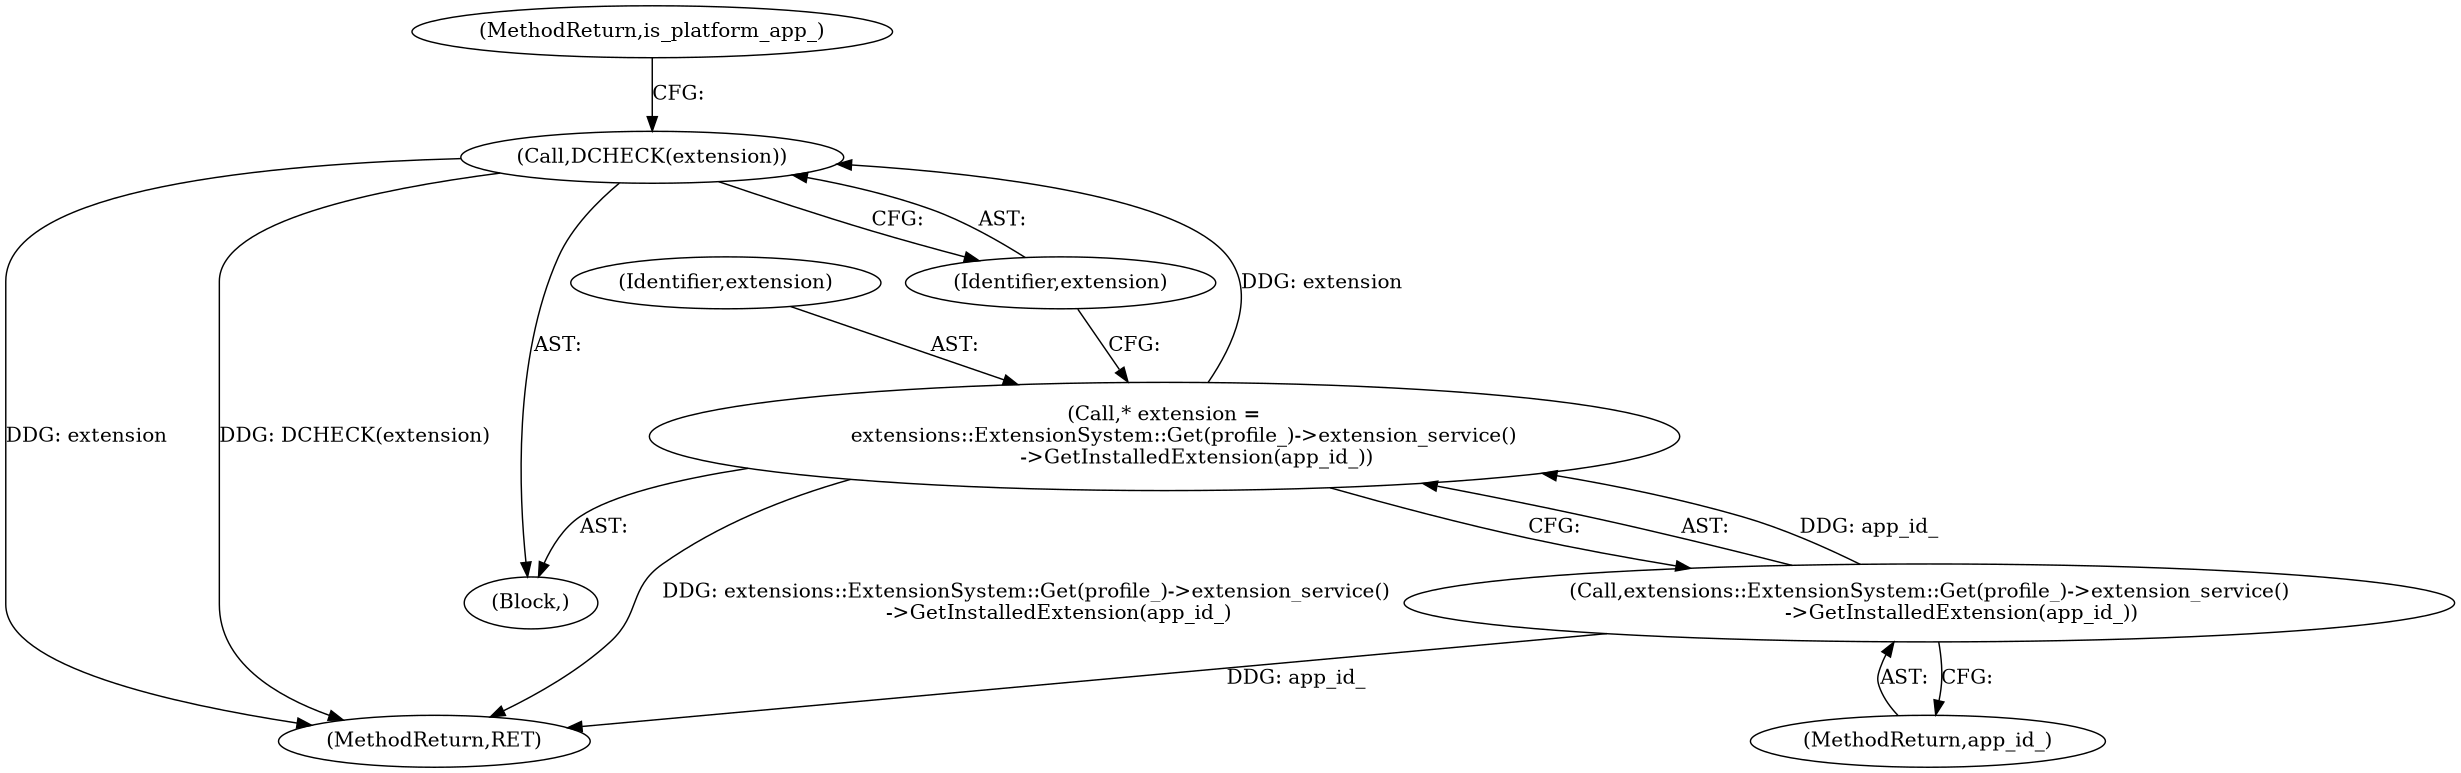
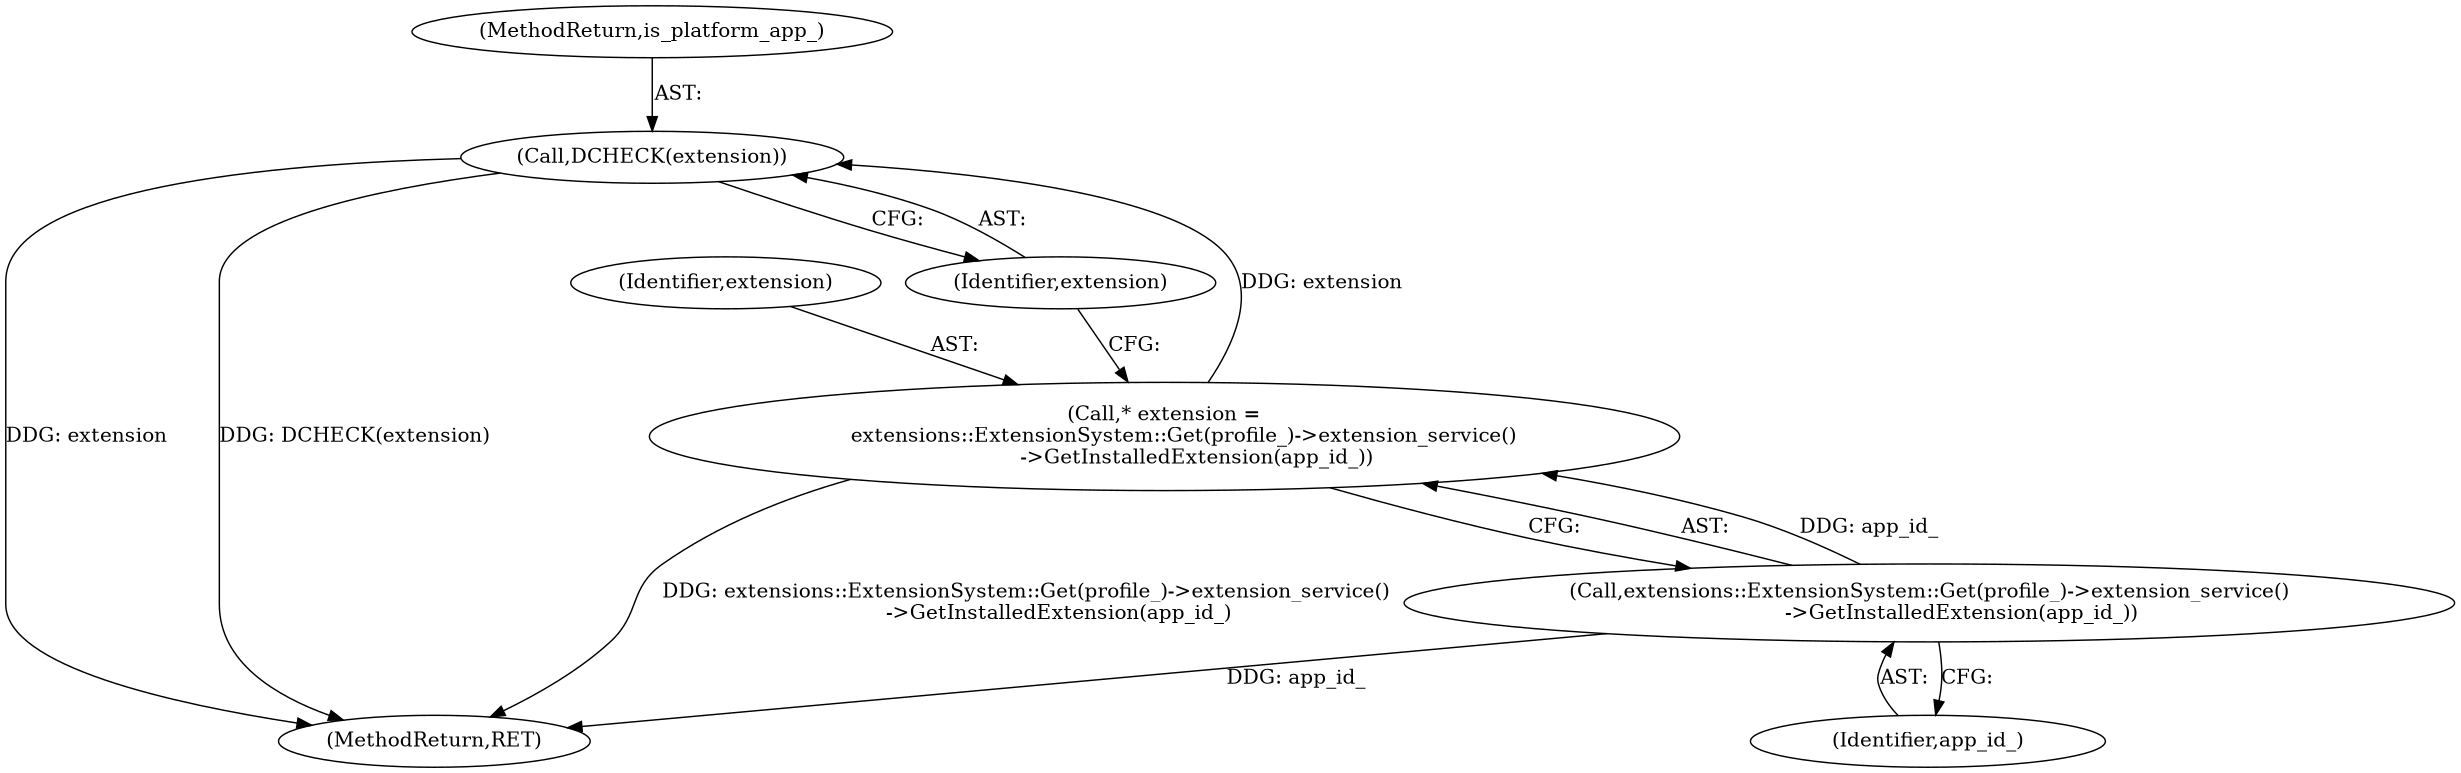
(682, 95) -> (682, 95)
(531, 603) -> none
(1928, 741) -> (1928, 741)
